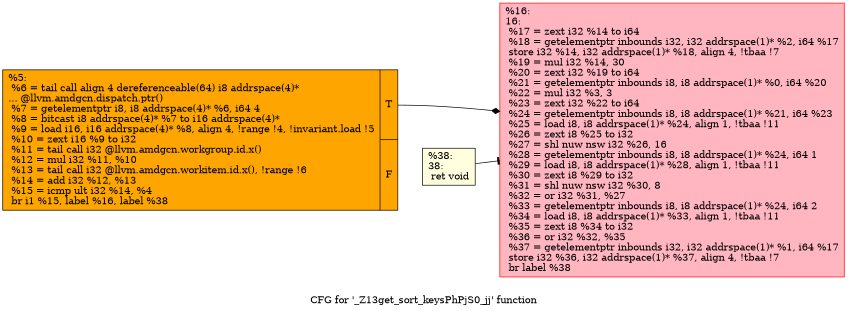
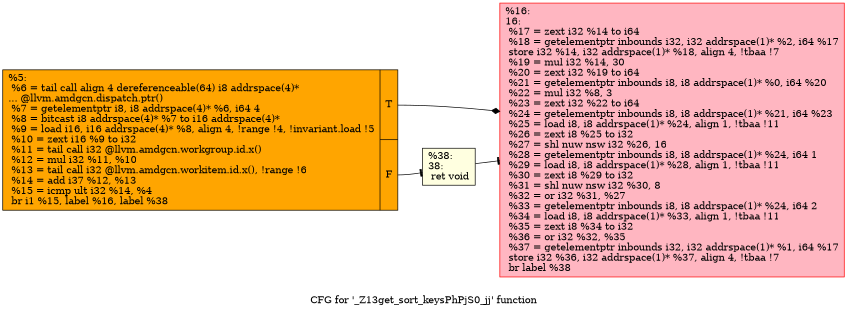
(559, 93) -> (559, 93)
none -> (408, 174)
(72, 181) -> (72, 181)
